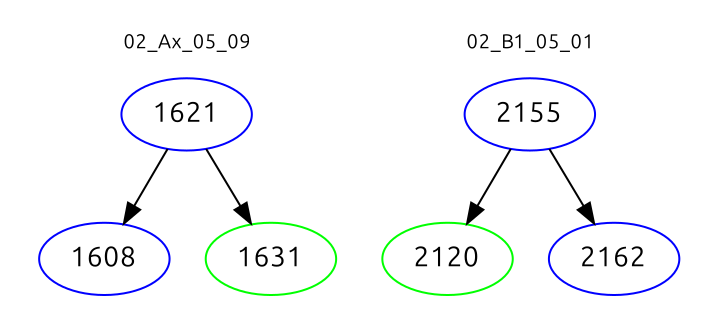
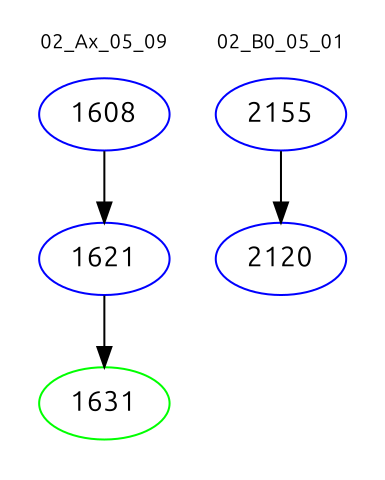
(531, 43) -> (281, 43)
(151, 178) -> (104, 177)
(448, 259) -> (281, 259)
(614, 259) -> none
